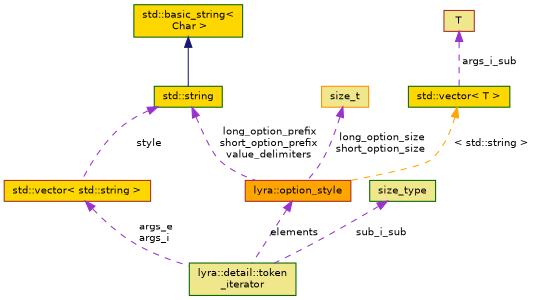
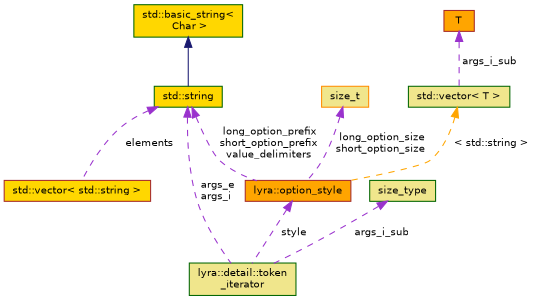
(459, 21) -> (459, 21)
(459, 97) -> (459, 97)
(148, 143) -> (148, 143)
(293, 233) -> (293, 233)
(380, 233) -> (380, 233)
(137, 245) -> (195, 195)
